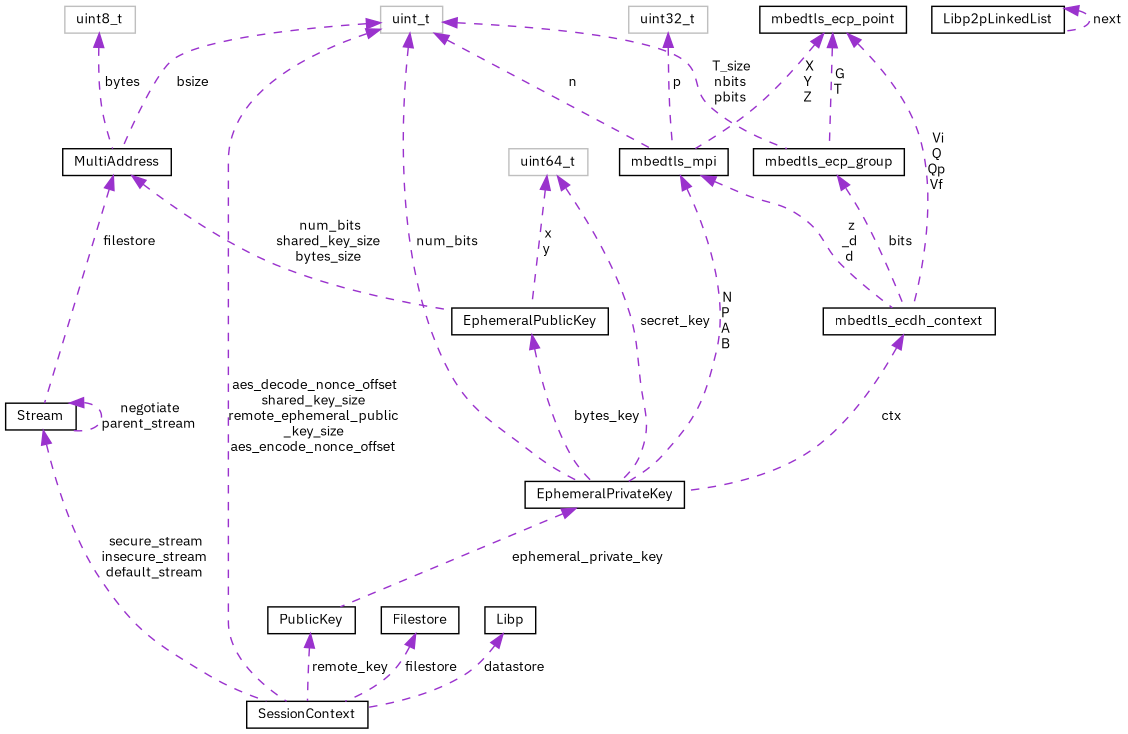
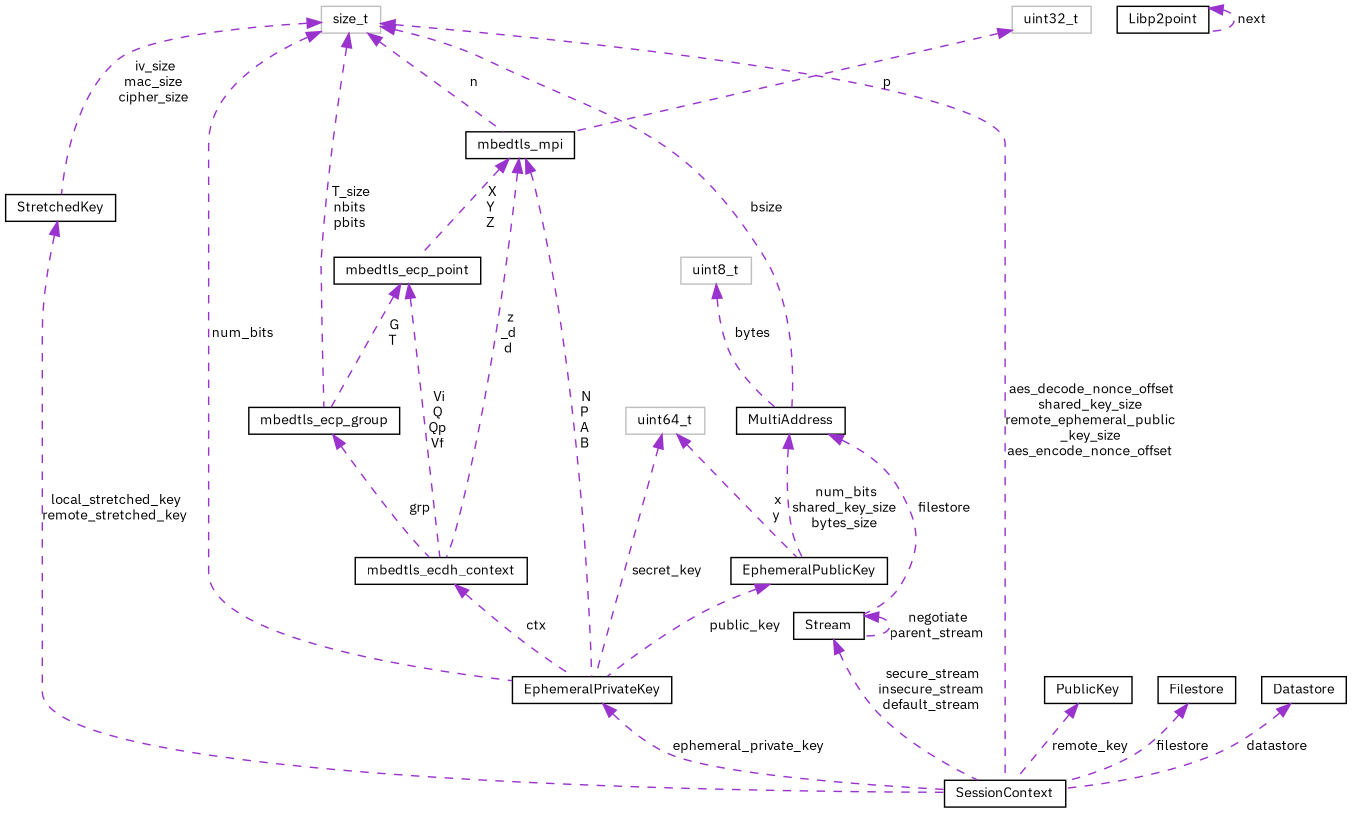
(412, 20) -> (351, 20)
(998, 20) -> (1163, 20)
(760, 103) -> (459, 213)
none -> (61, 208)
(899, 242) -> (419, 508)
(605, 417) -> (744, 626)
(452, 560) -> (771, 775)
(510, 620) -> (1304, 690)
